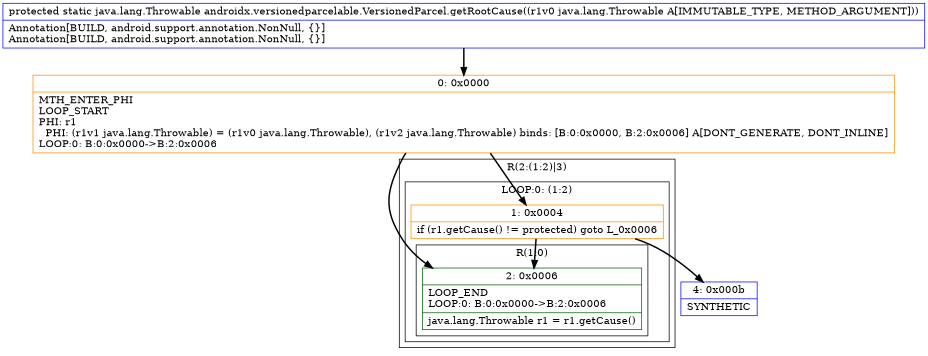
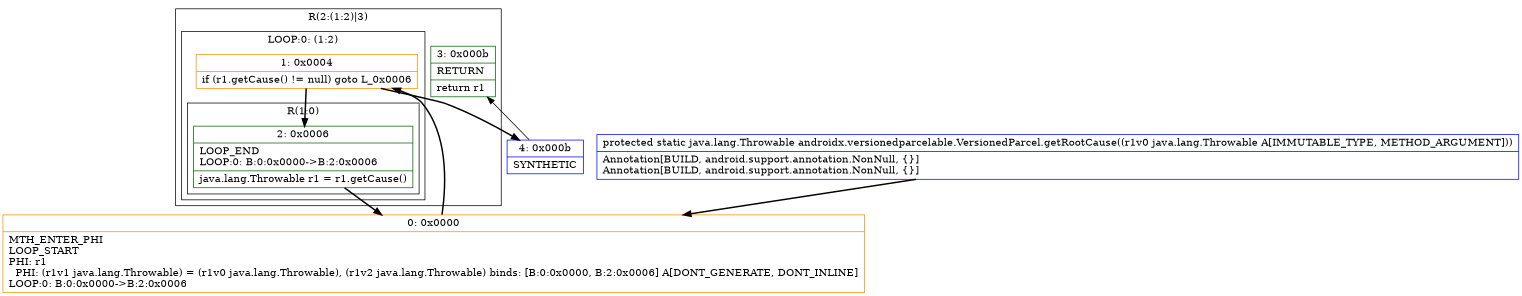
none -> (463, 72)
(390, 213) -> (360, 199)
(537, 230) -> (307, 80)
